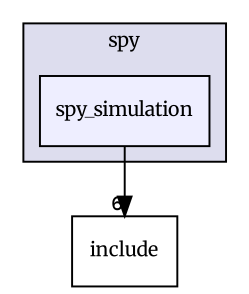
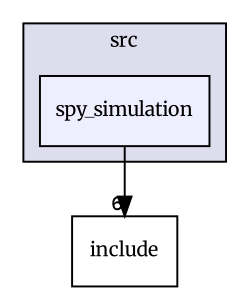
(125, 42) -> (125, 42)
